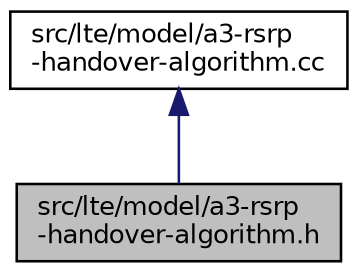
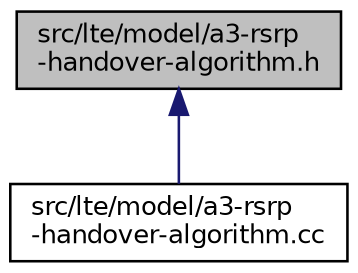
(179, 150) -> (179, 150)
